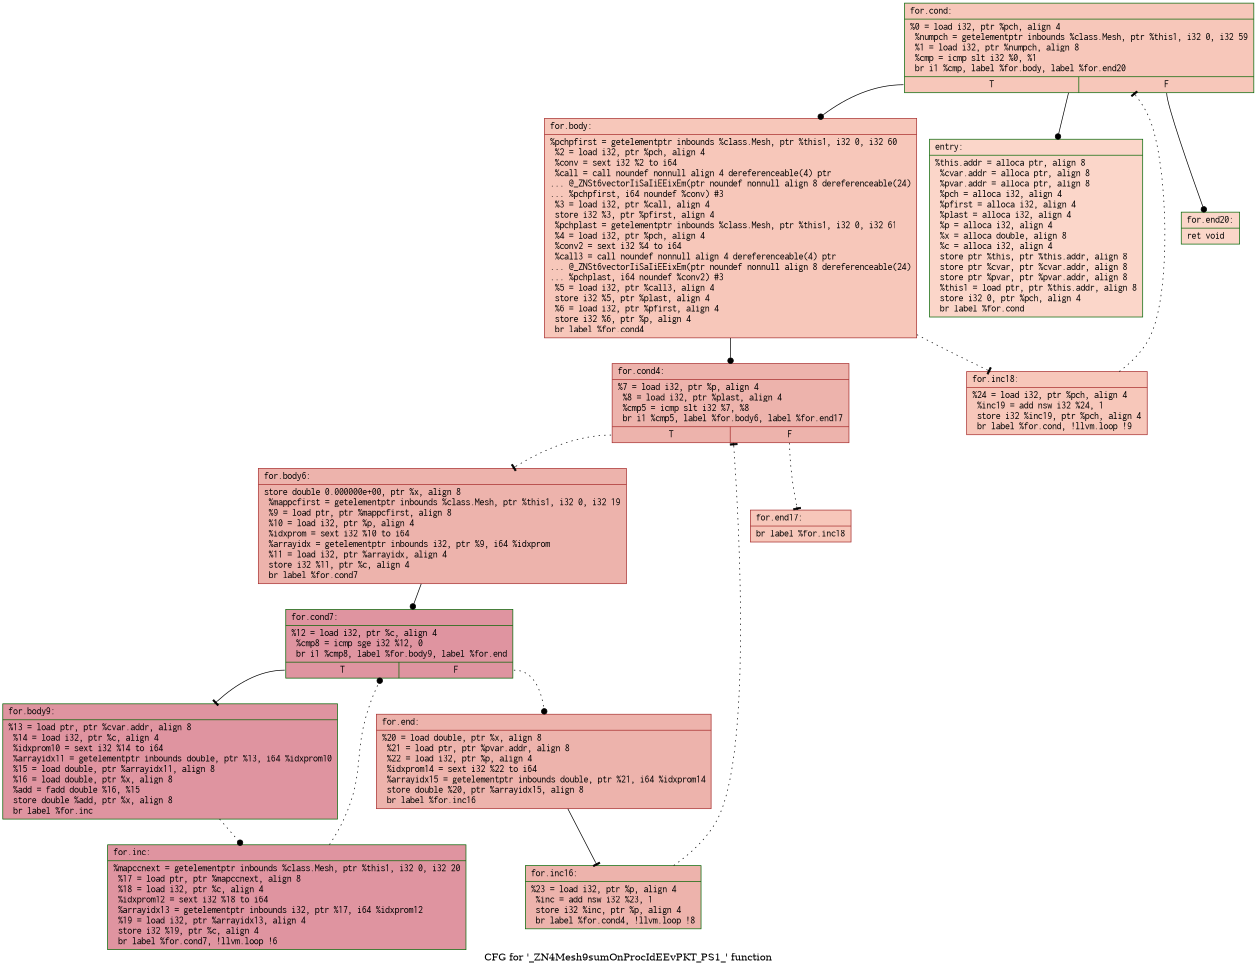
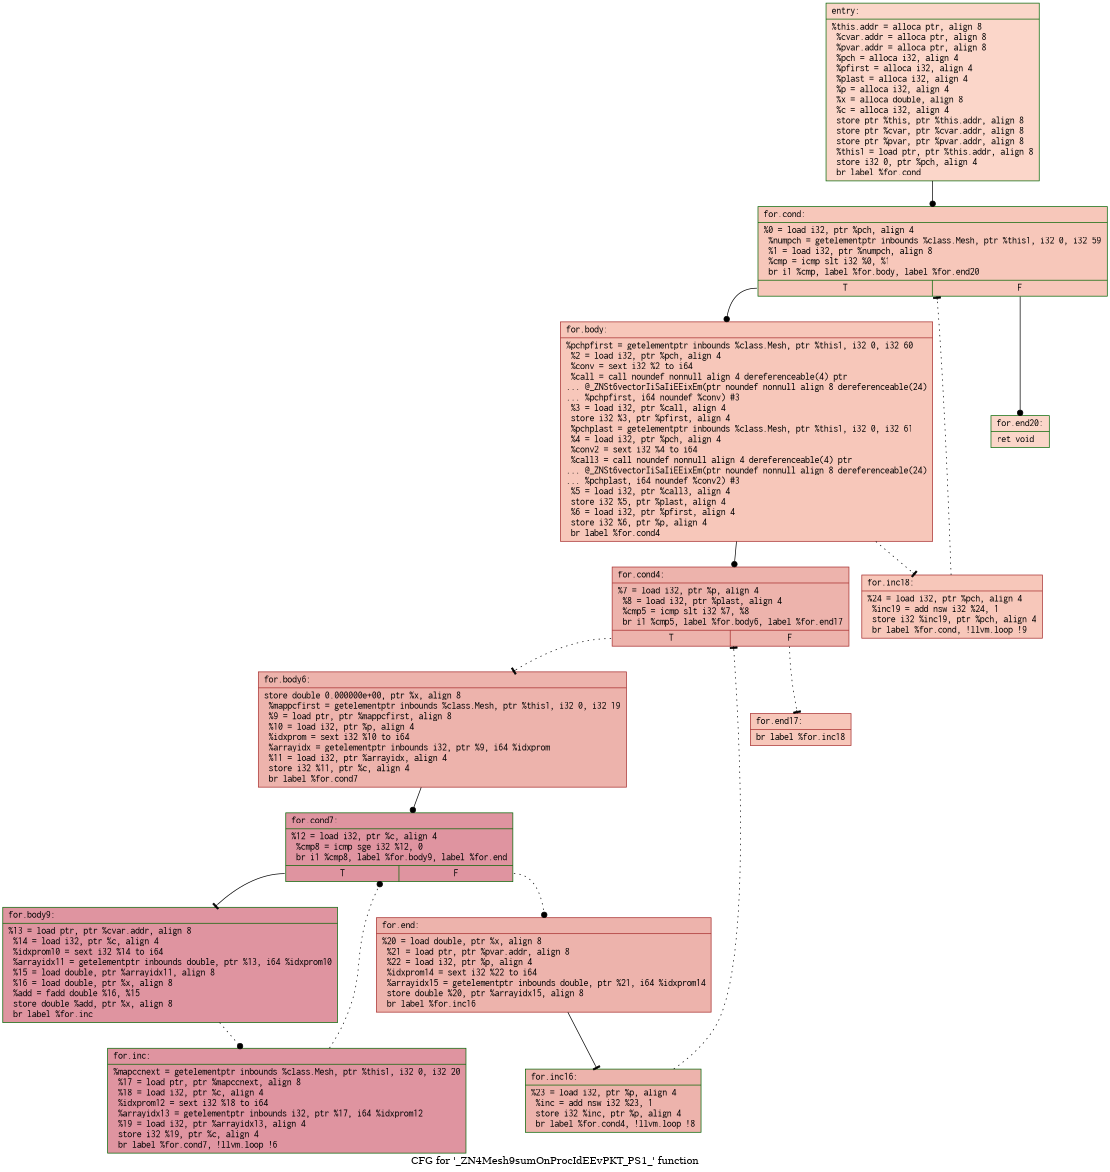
(1064, 113) -> (933, 191)
